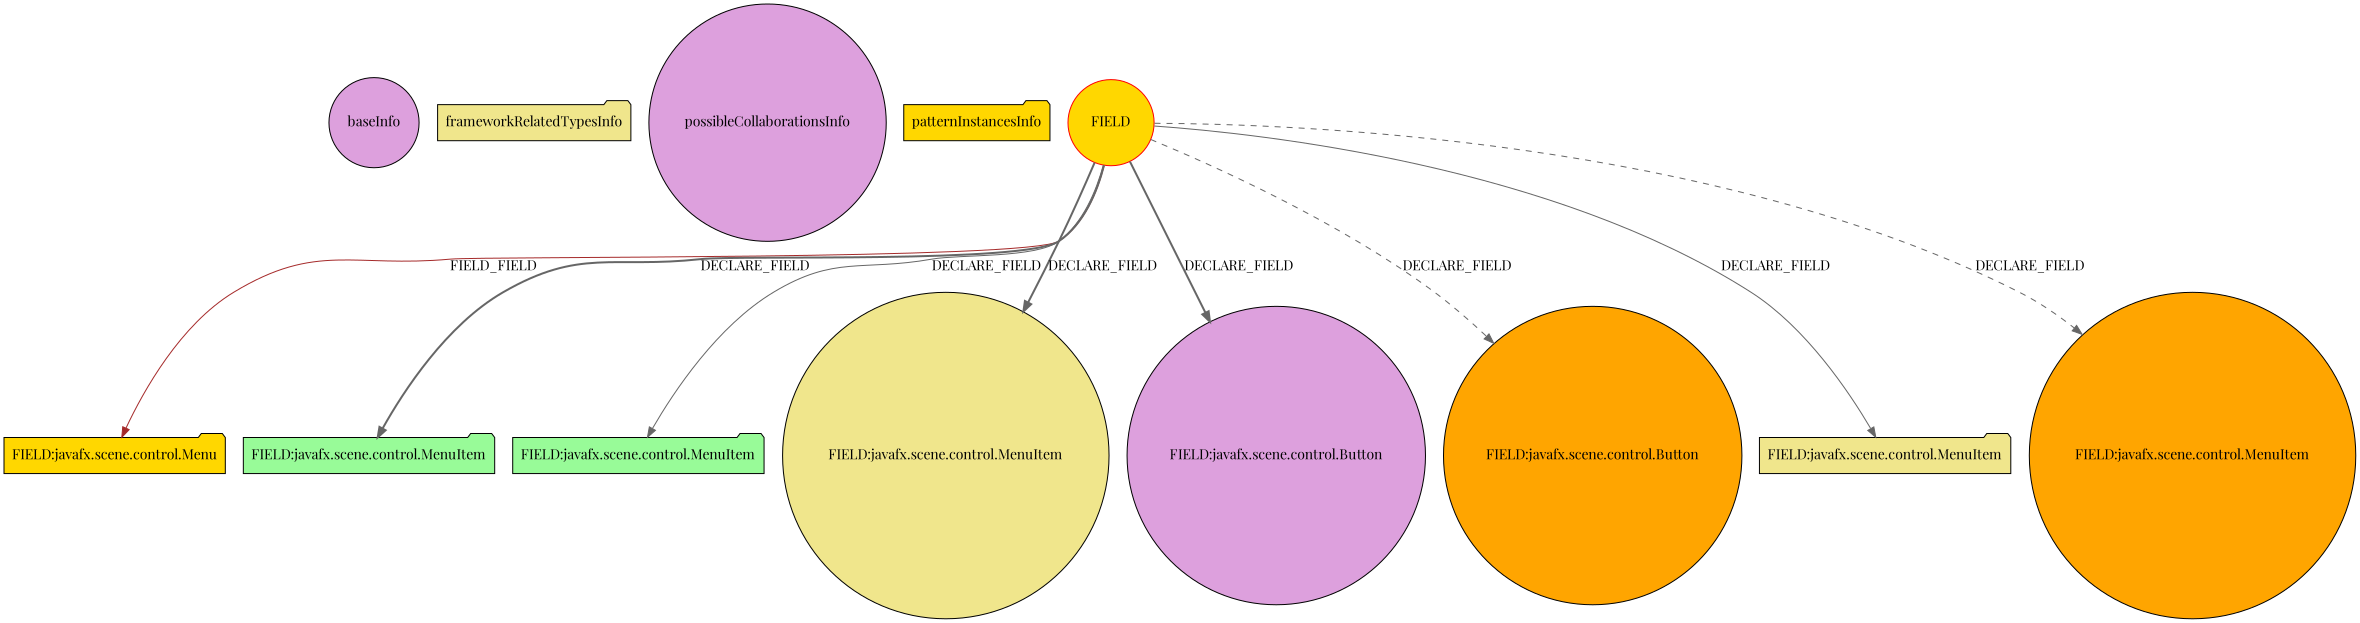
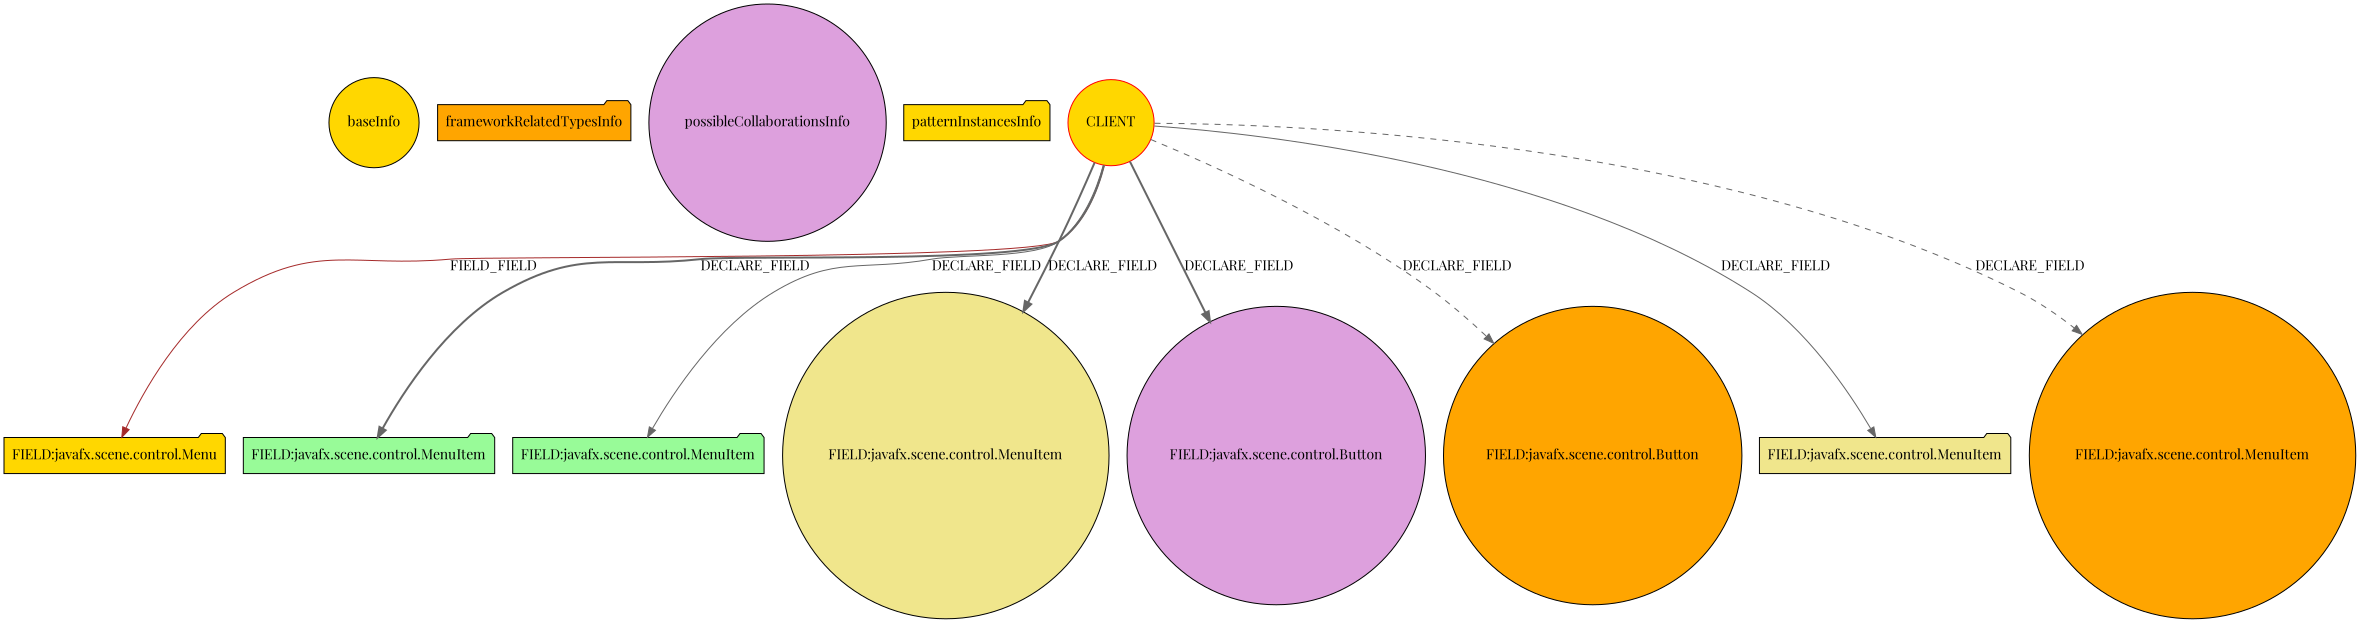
(374, 123) -> (374, 123)
(534, 123) -> (534, 123)
(1111, 123) -> (1111, 123)
